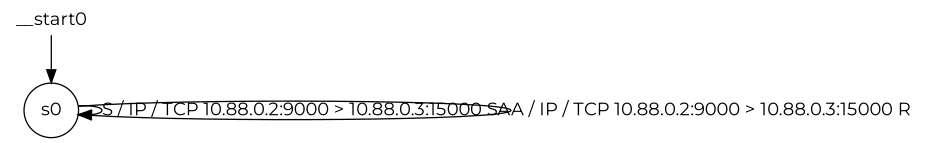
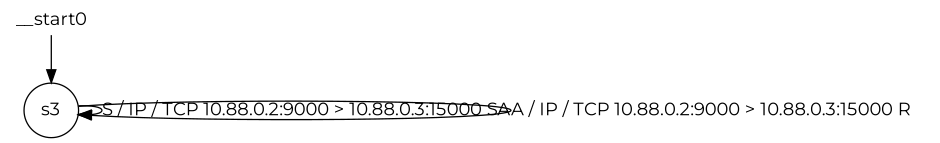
(51, 110) -> (51, 110)
